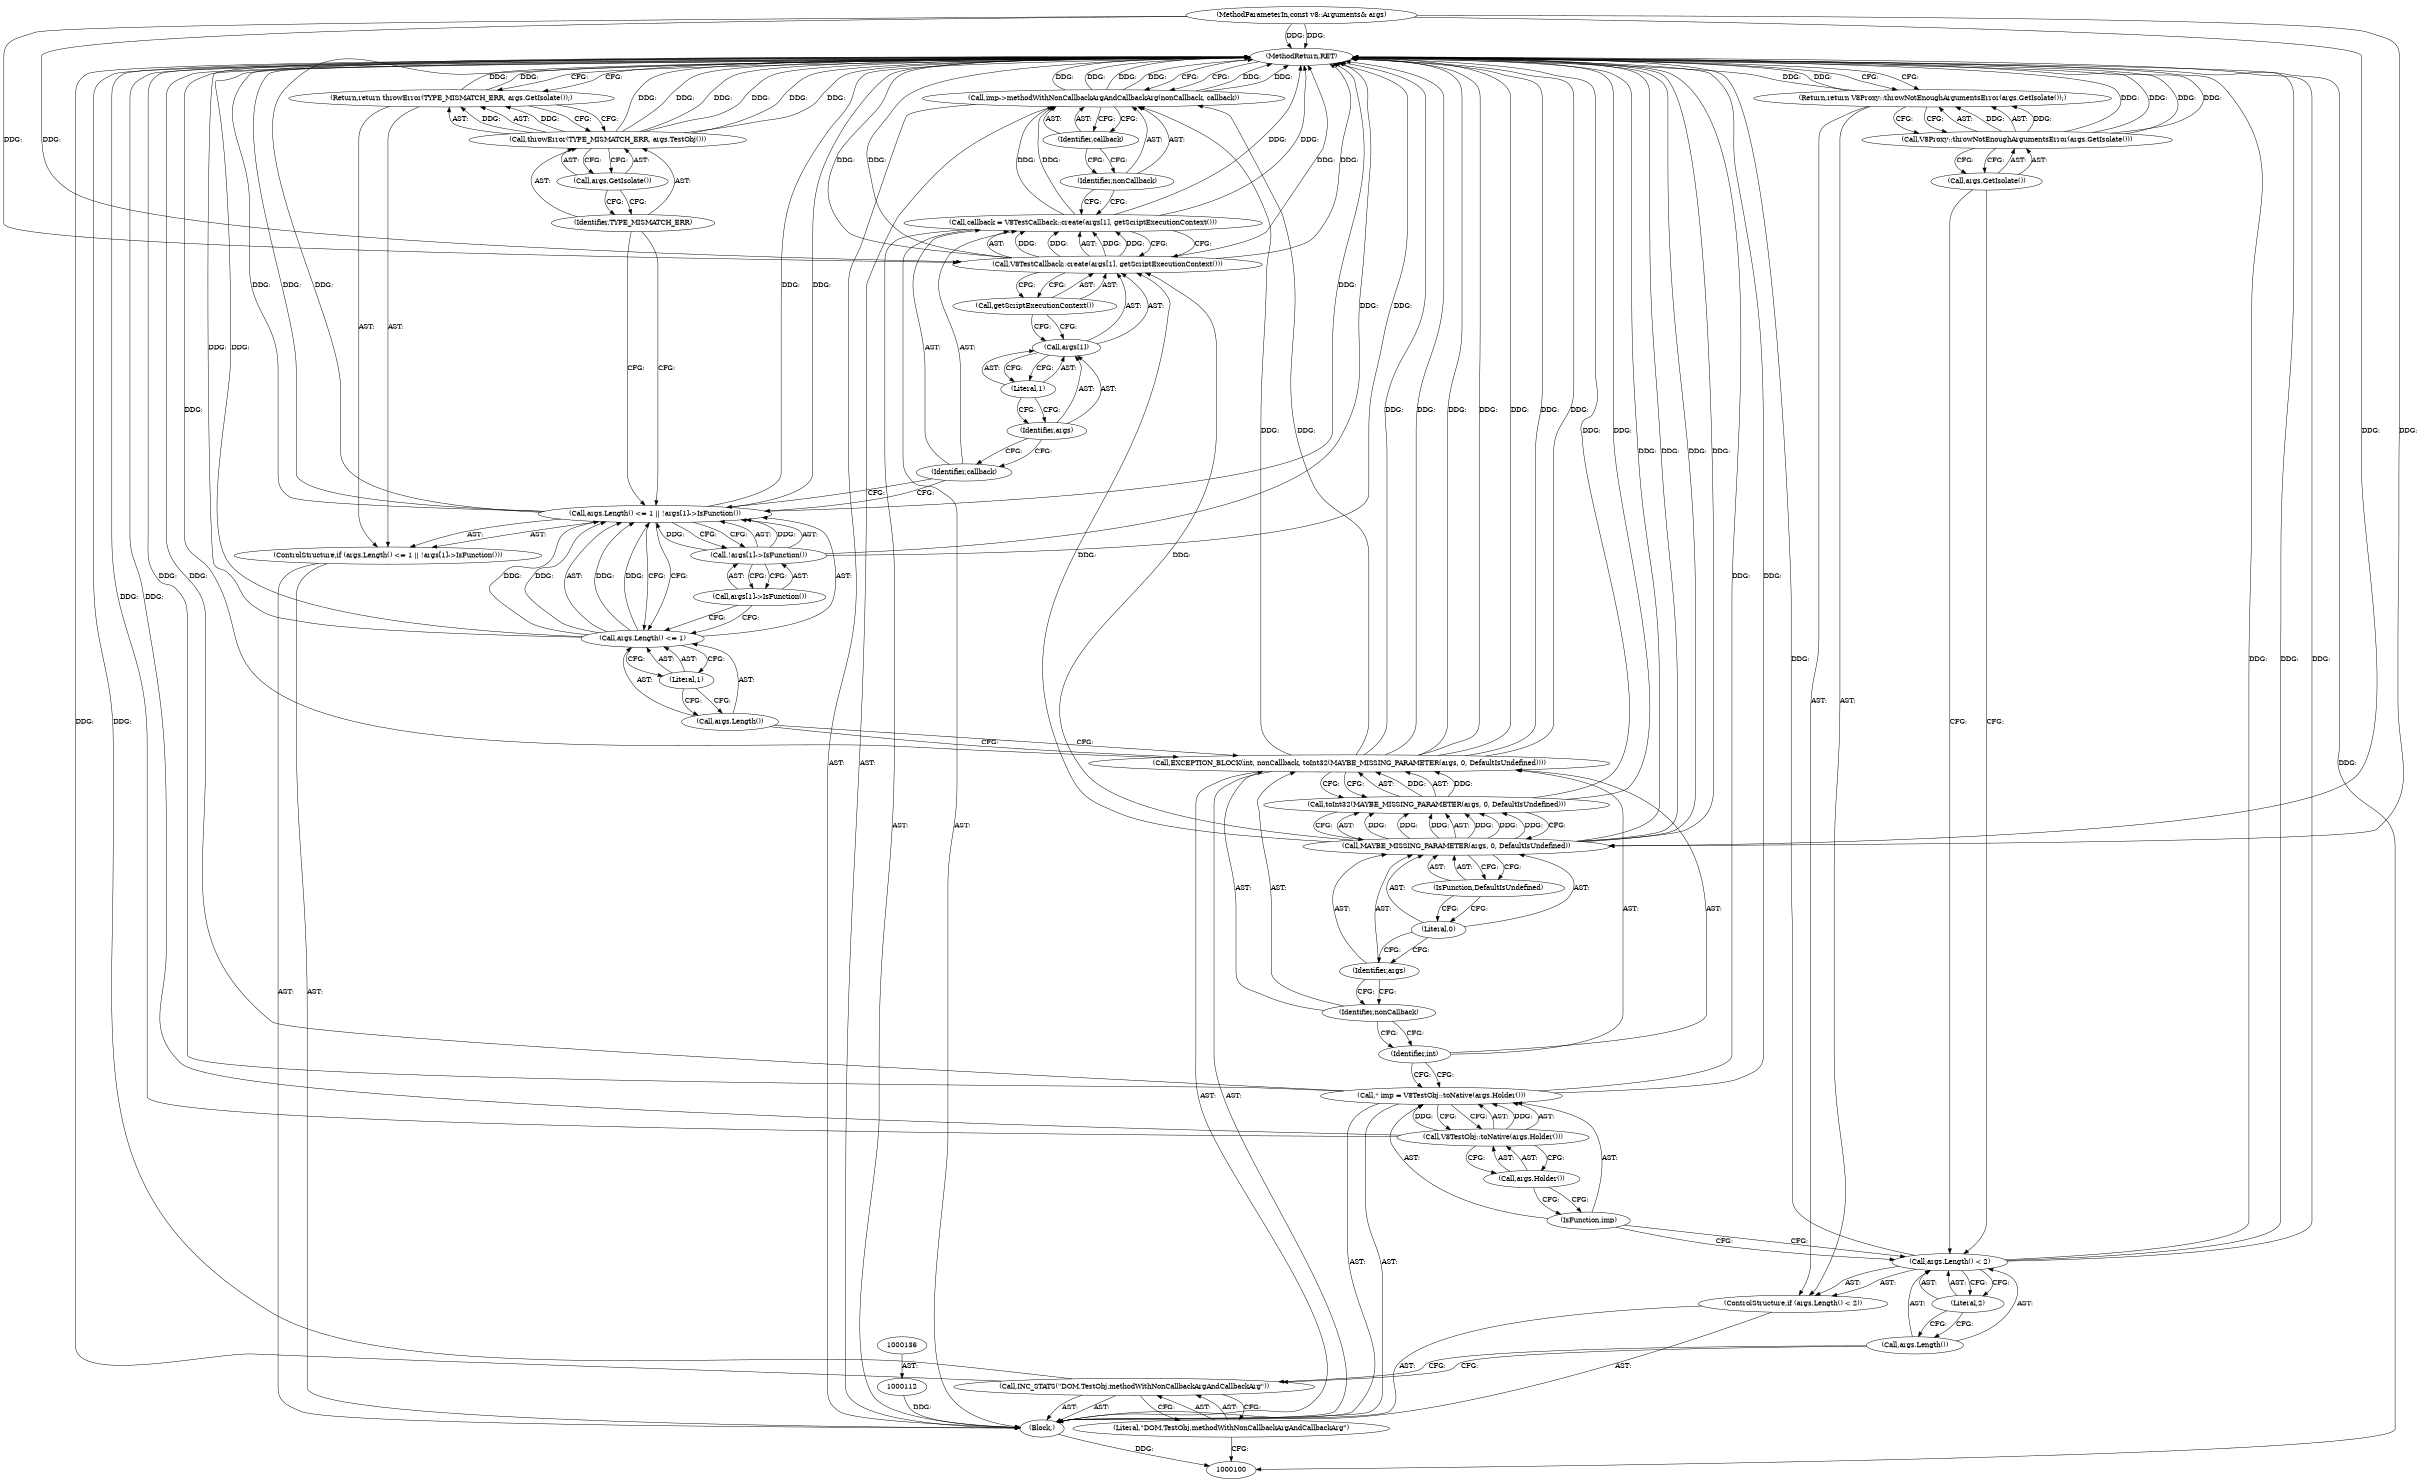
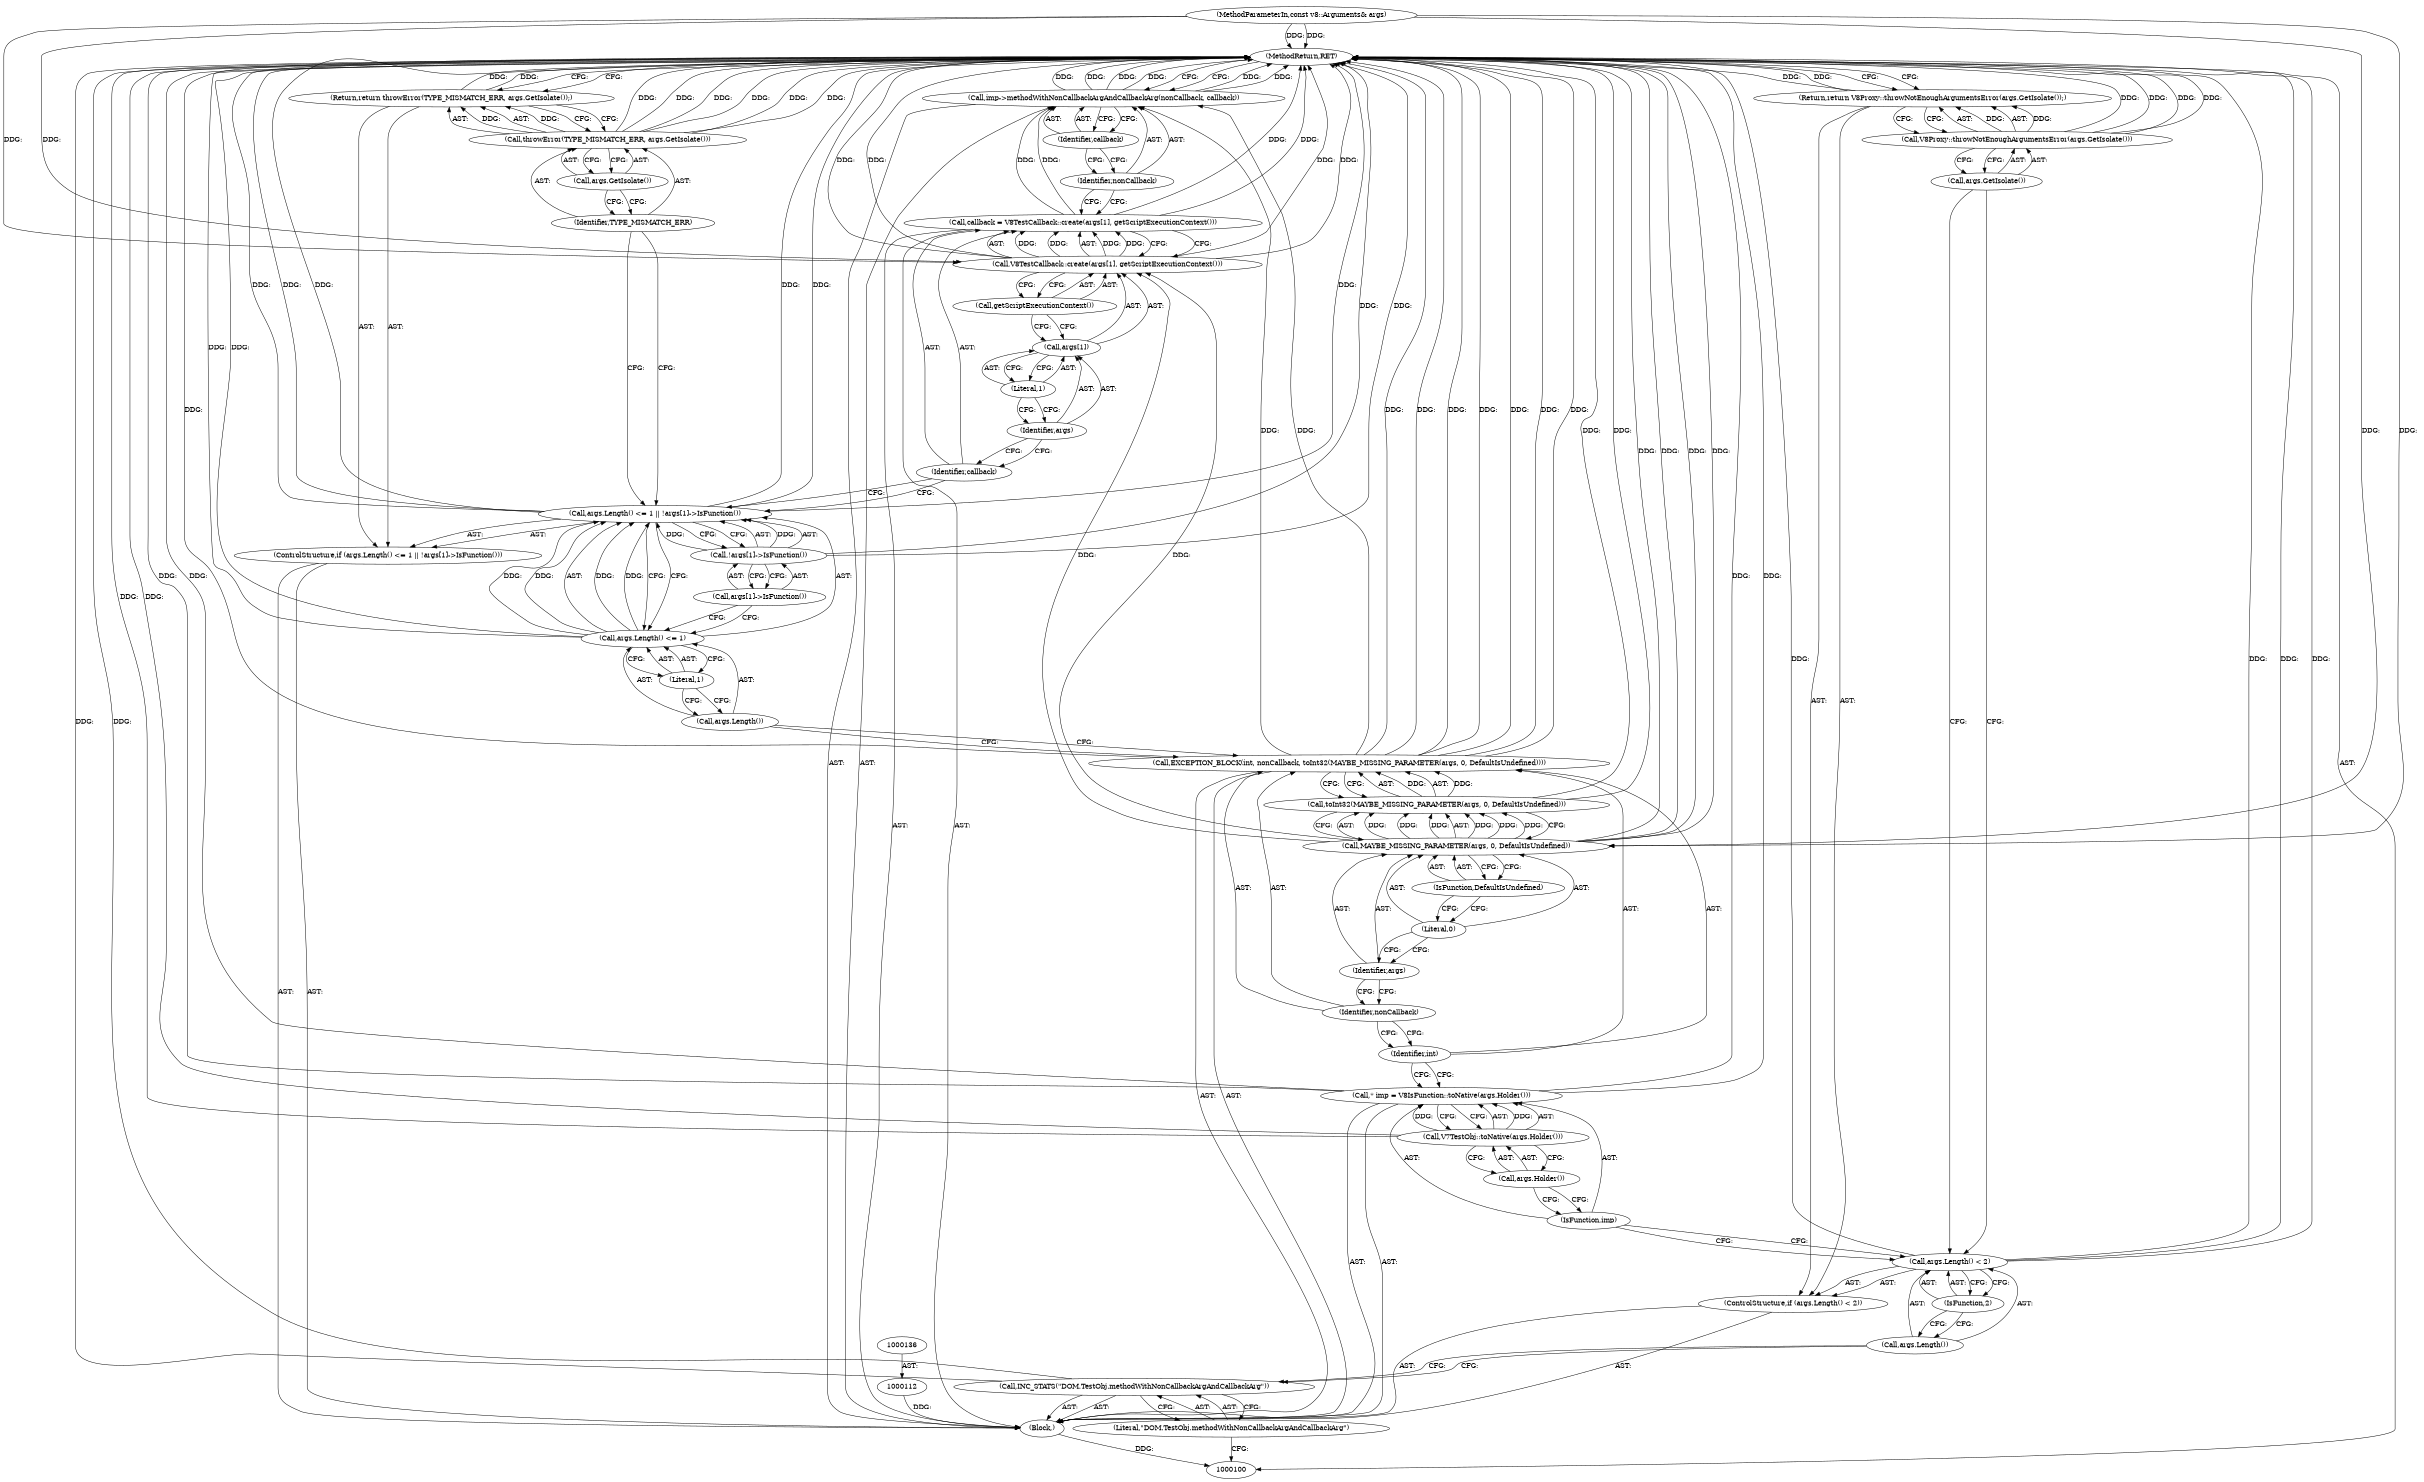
(608, 140) -> (608, 140)
(2349, 763) -> (2349, 763)
(1441, 1096) -> (1441, 1096)
(1493, 1138) -> (1493, 1138)
(1968, 1304) -> (1968, 1304)
